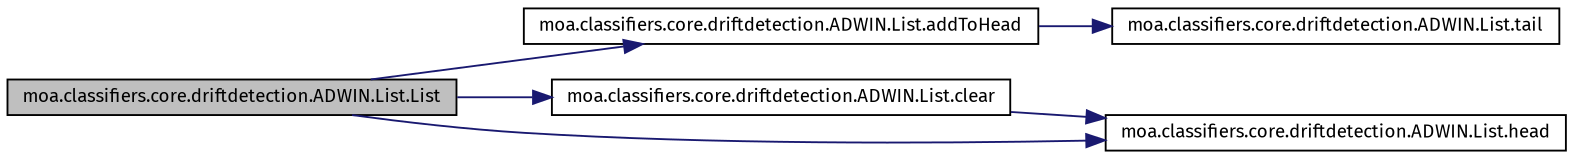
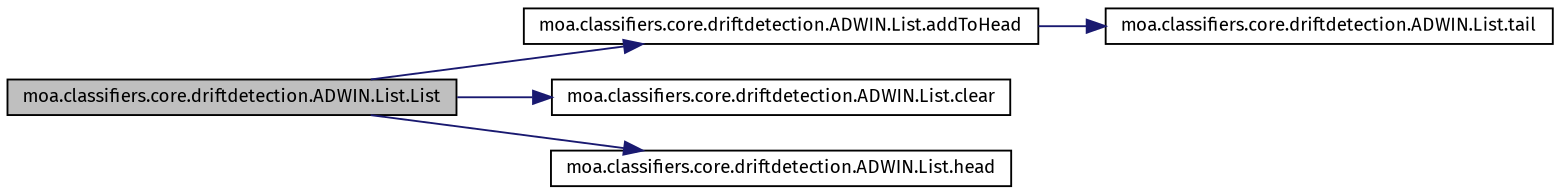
(1049, 114) -> none
